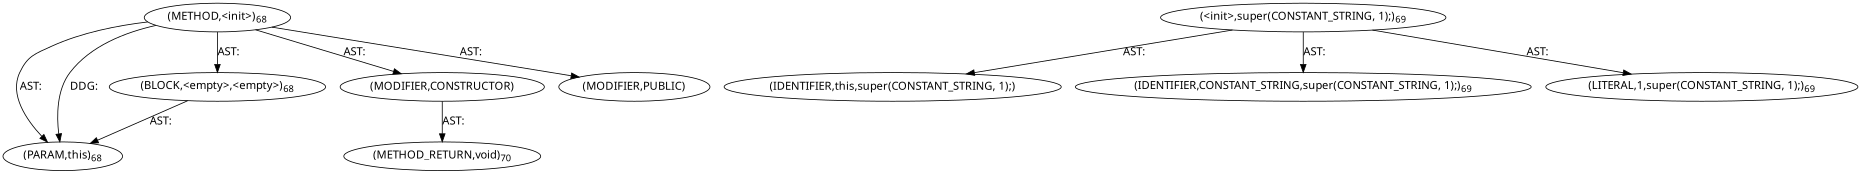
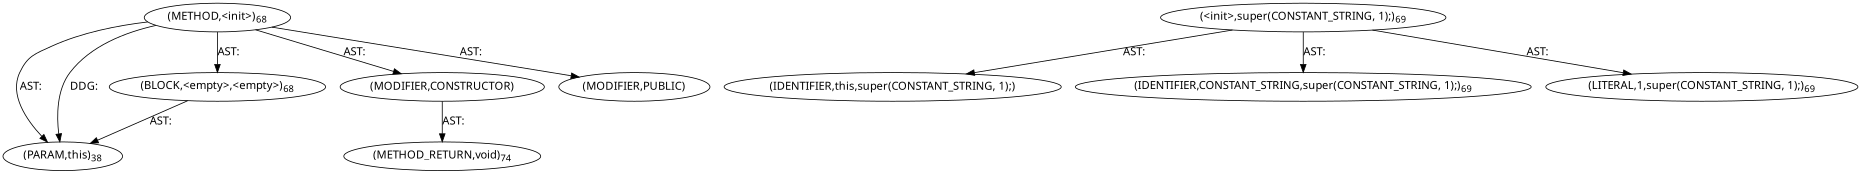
(97, 155) -> (97, 155)
(506, 155) -> (506, 155)
